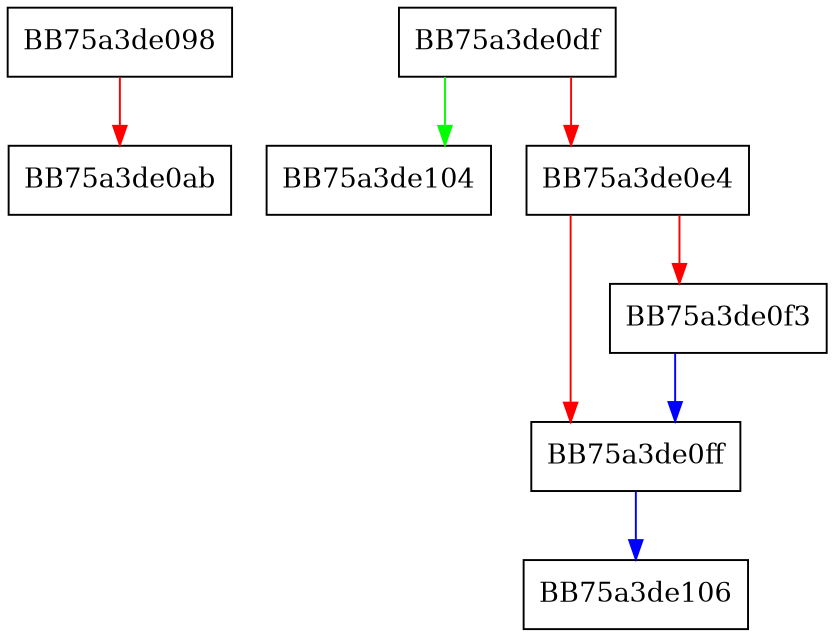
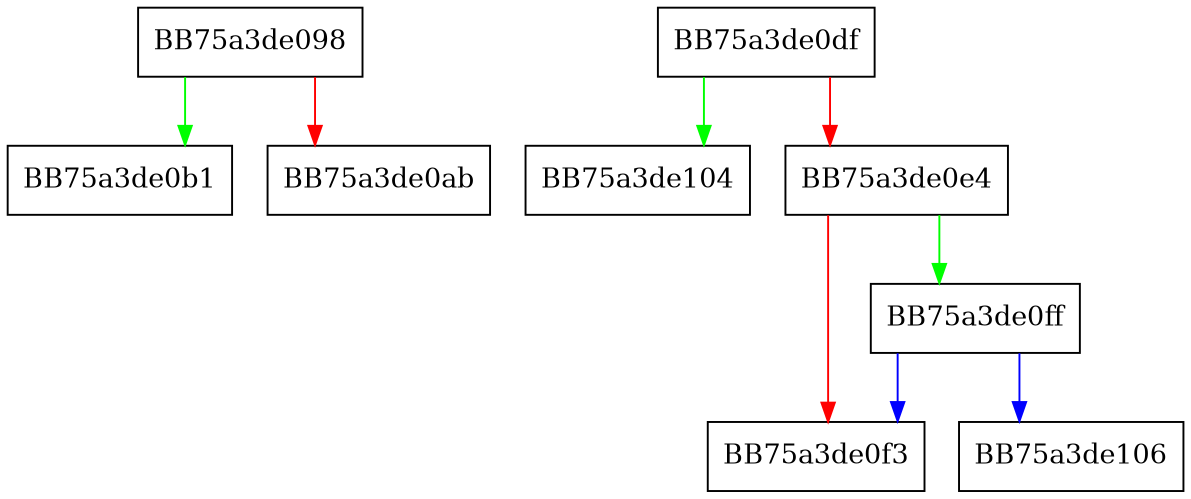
none -> (120, 180)
(571, 309) -> (939, 240)
(675, 378) -> (898, 378)
